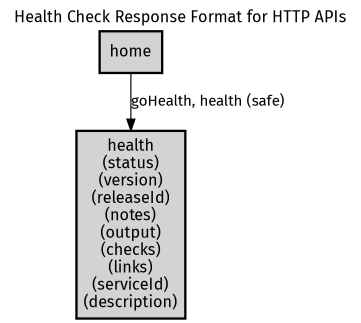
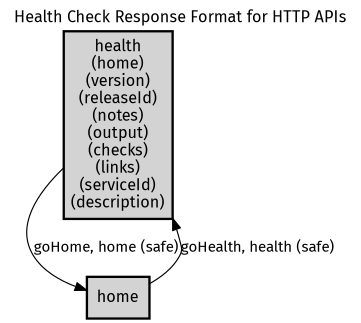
(131, 163) -> (118, 64)
none -> (27, 233)
